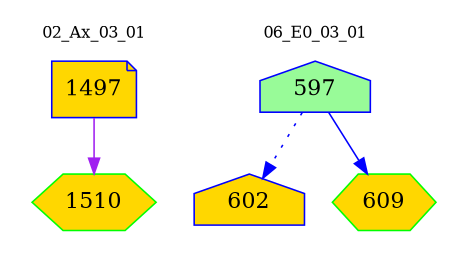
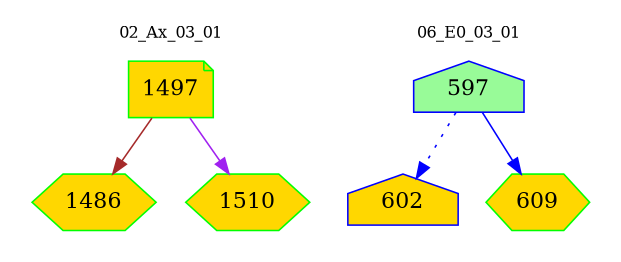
(94, 89) -> (171, 89)
none -> (94, 202)
